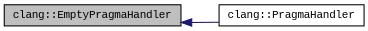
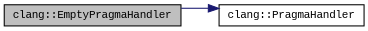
(205, 22) -> (195, 8)
